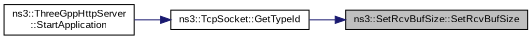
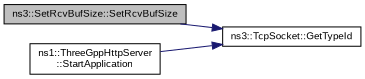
(69, 20) -> (95, 59)
(322, 20) -> (196, 26)
